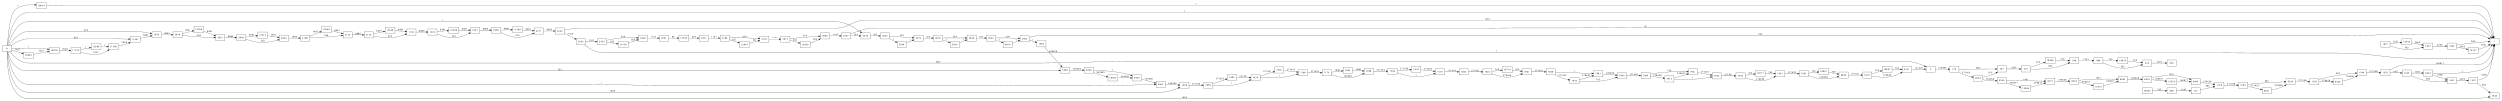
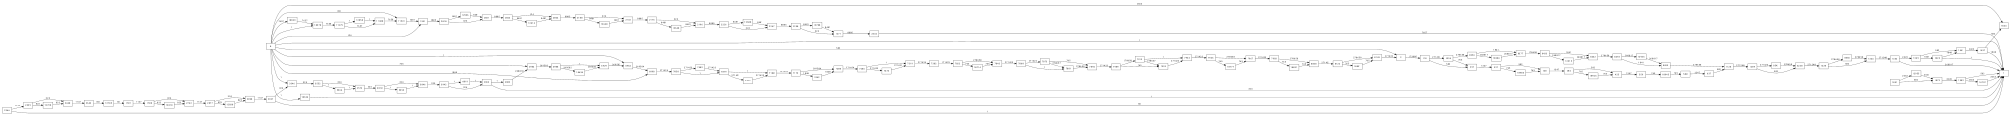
(570, 36) -> none
none -> (1652, 75)
